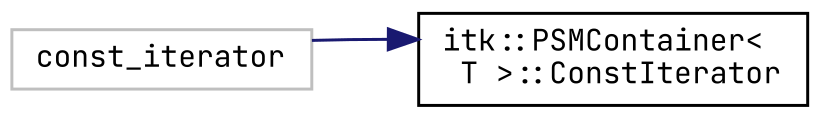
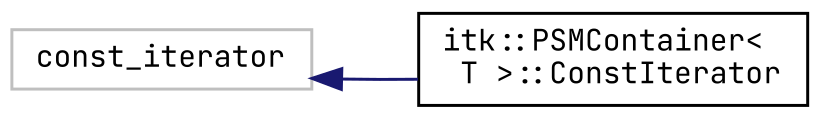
(350, 40) -> (380, 79)
